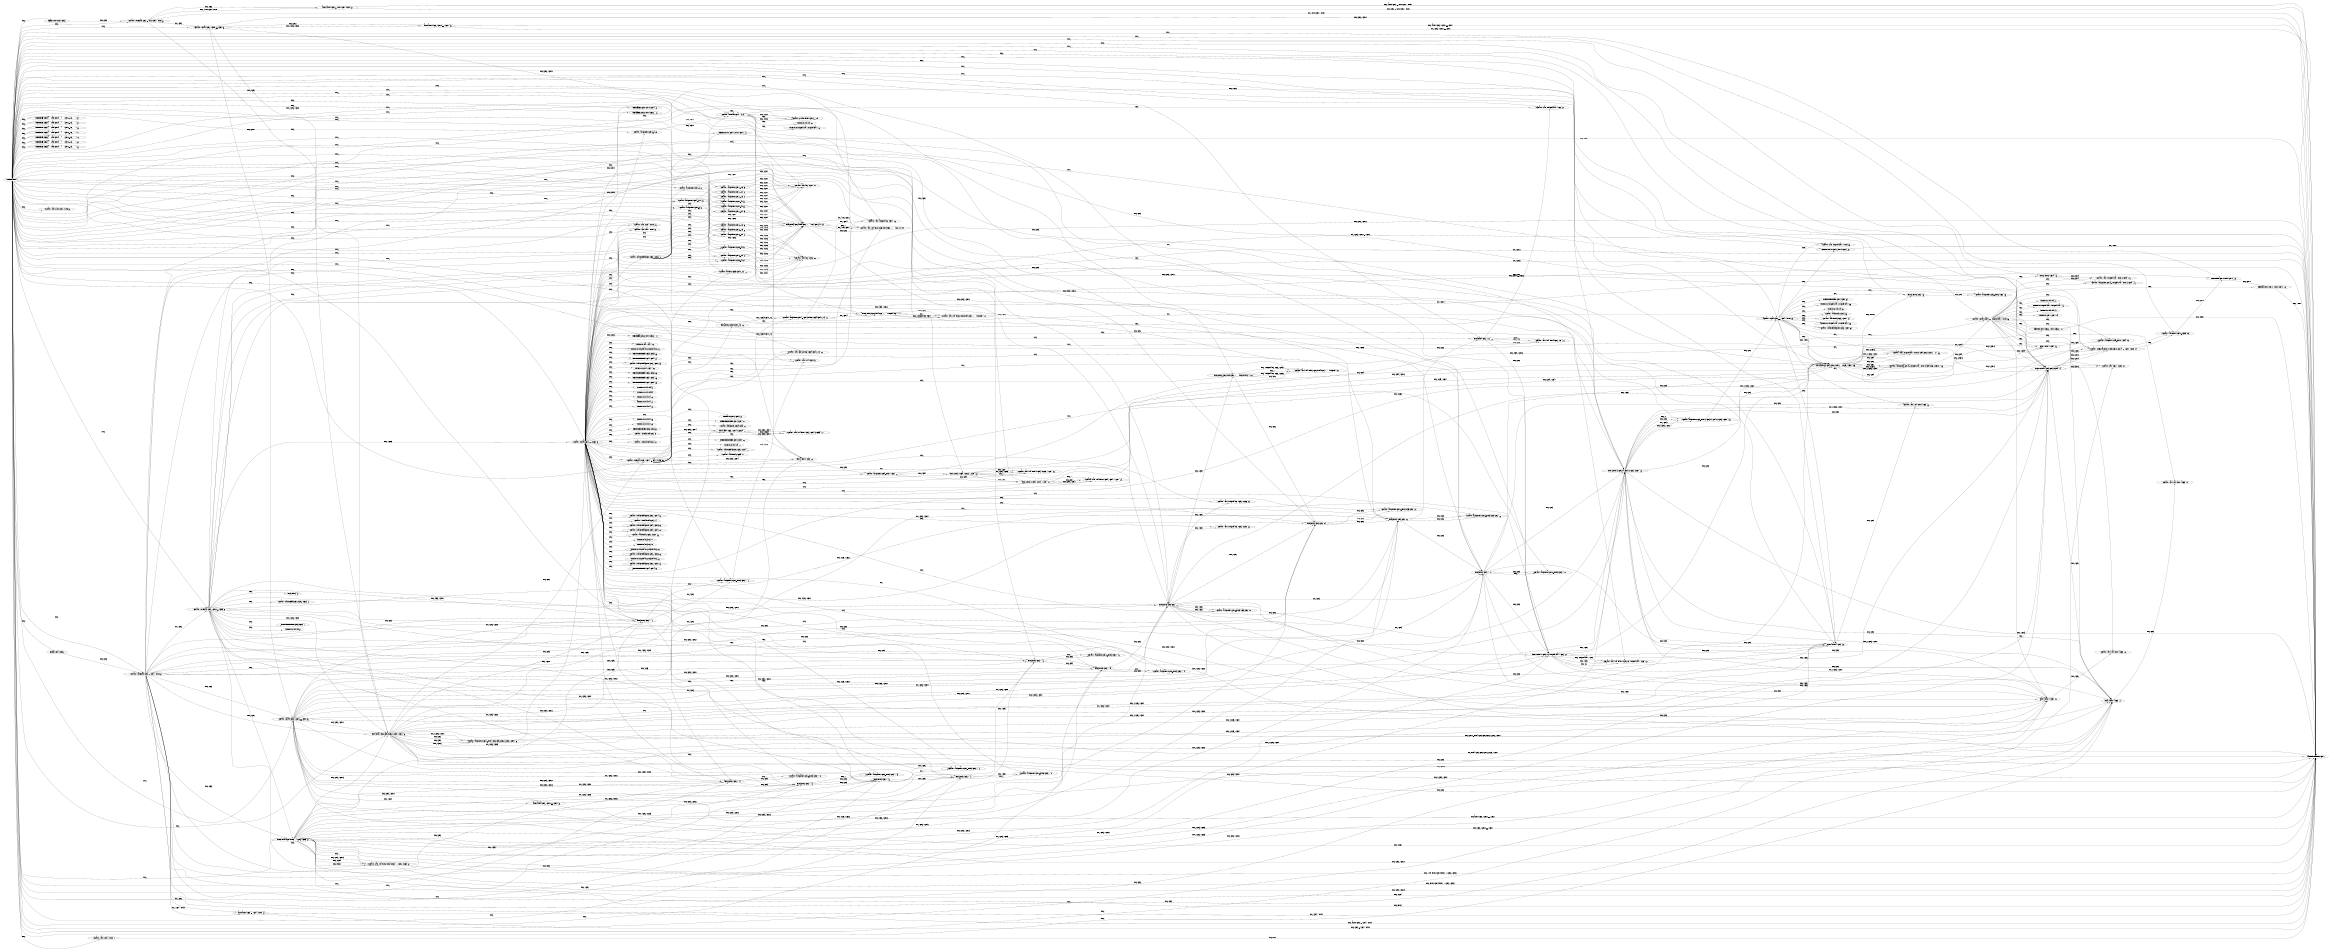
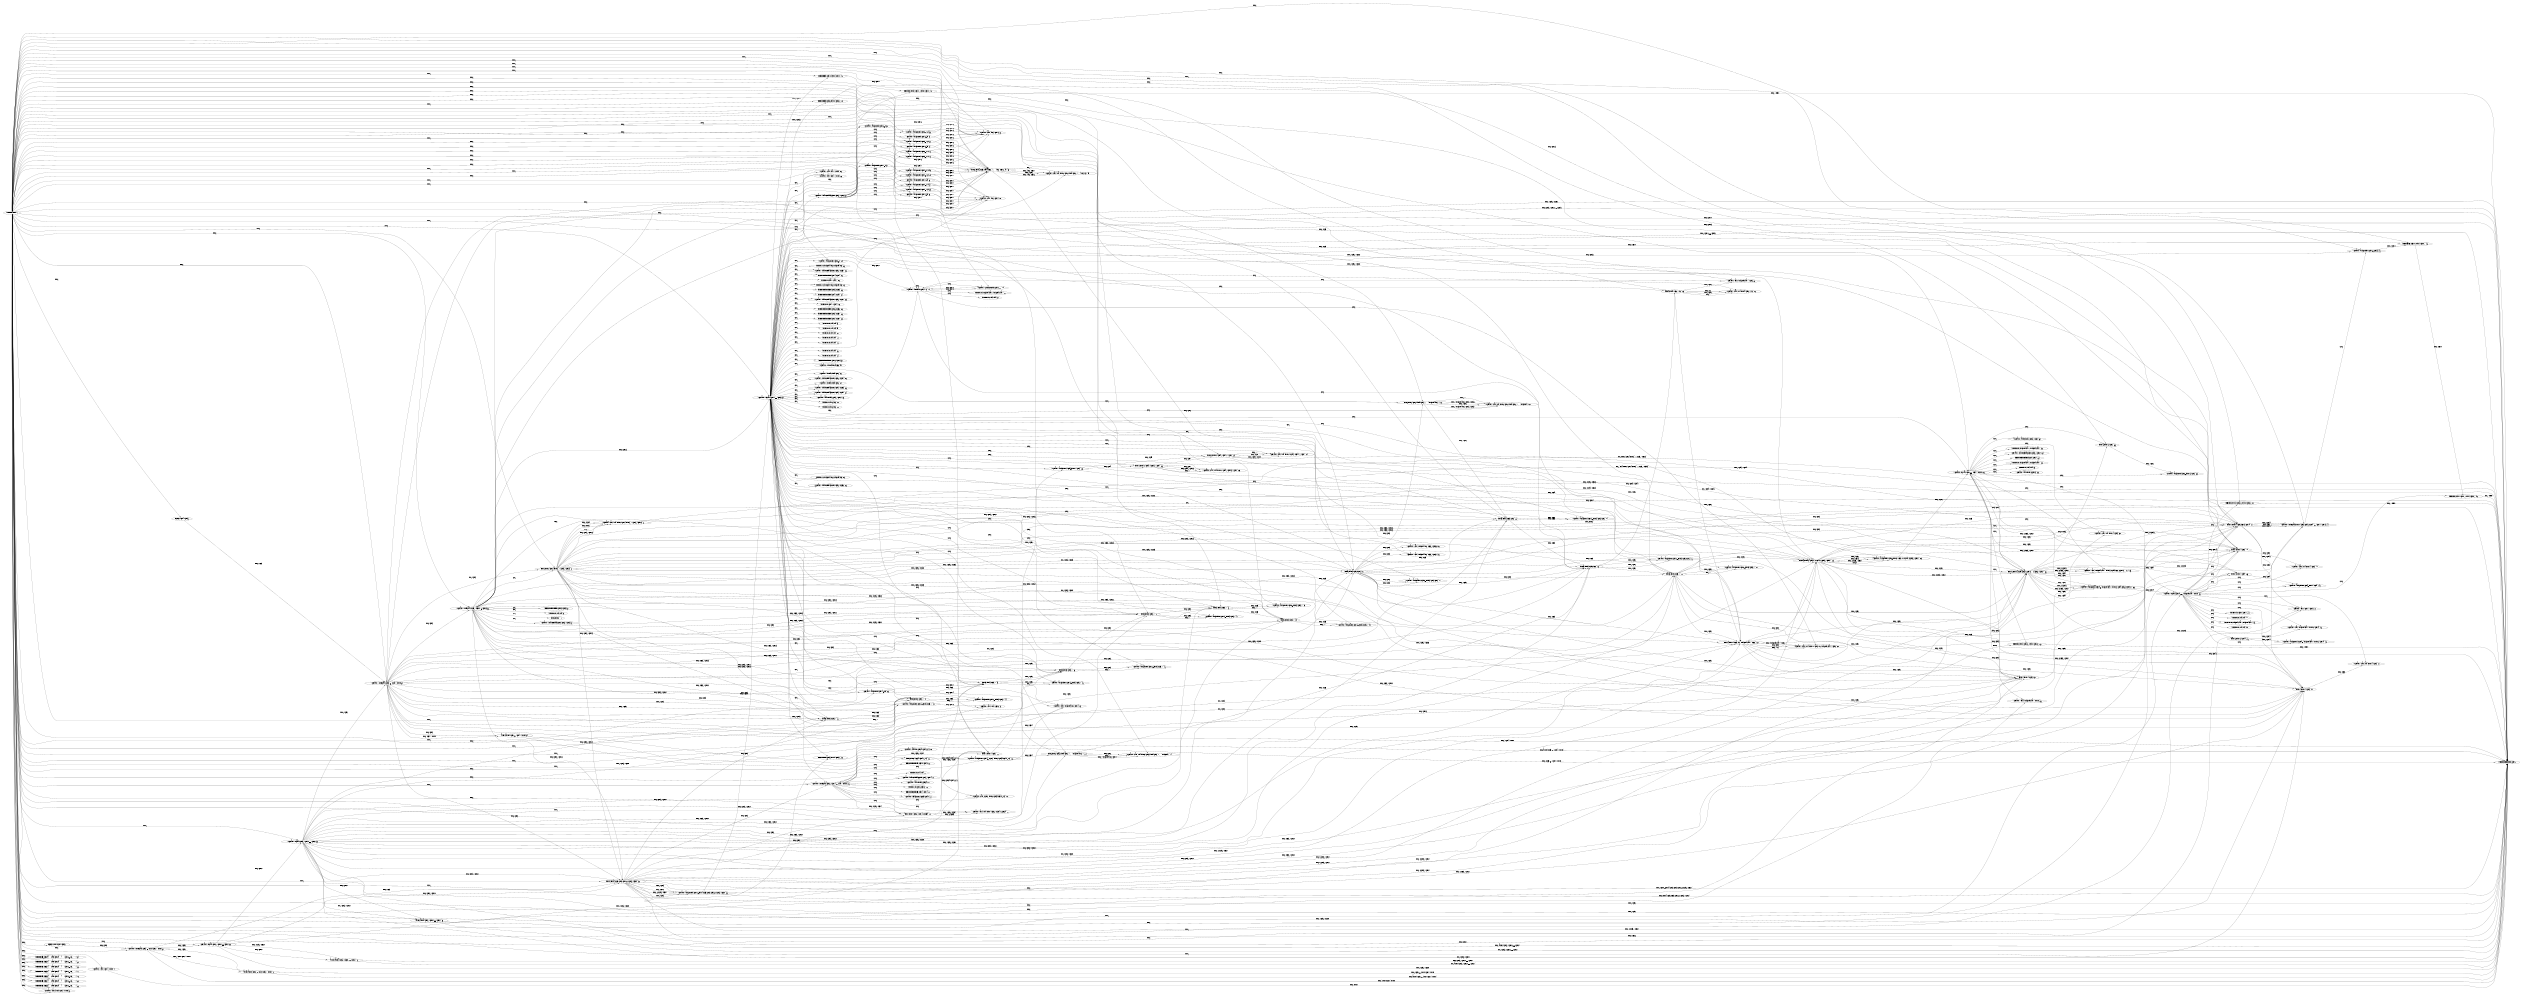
(219, 697) -> (332, 757)
